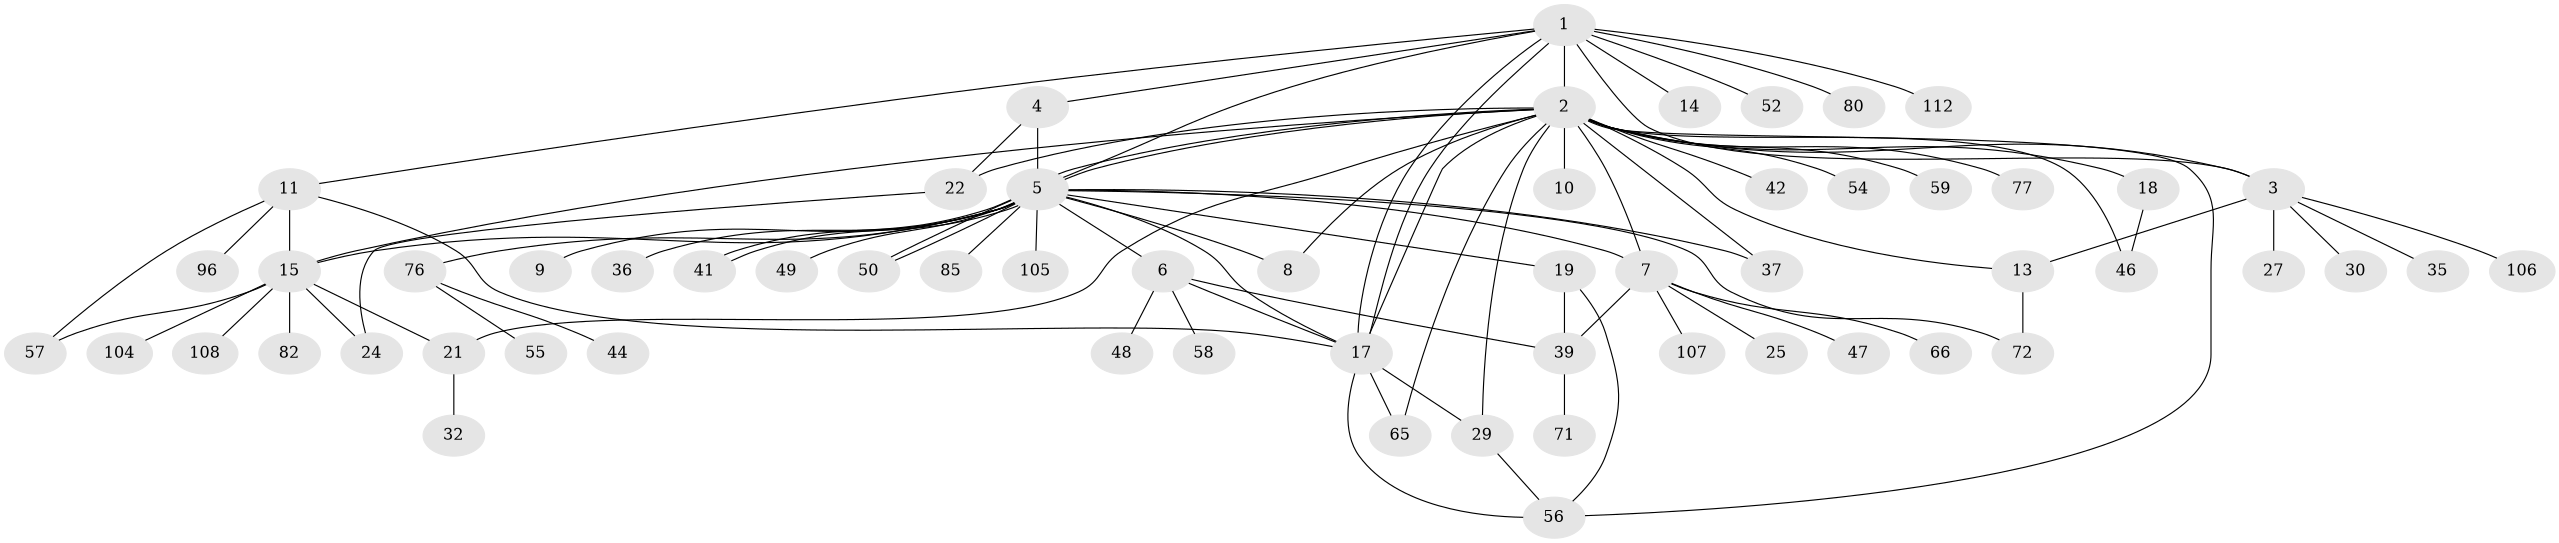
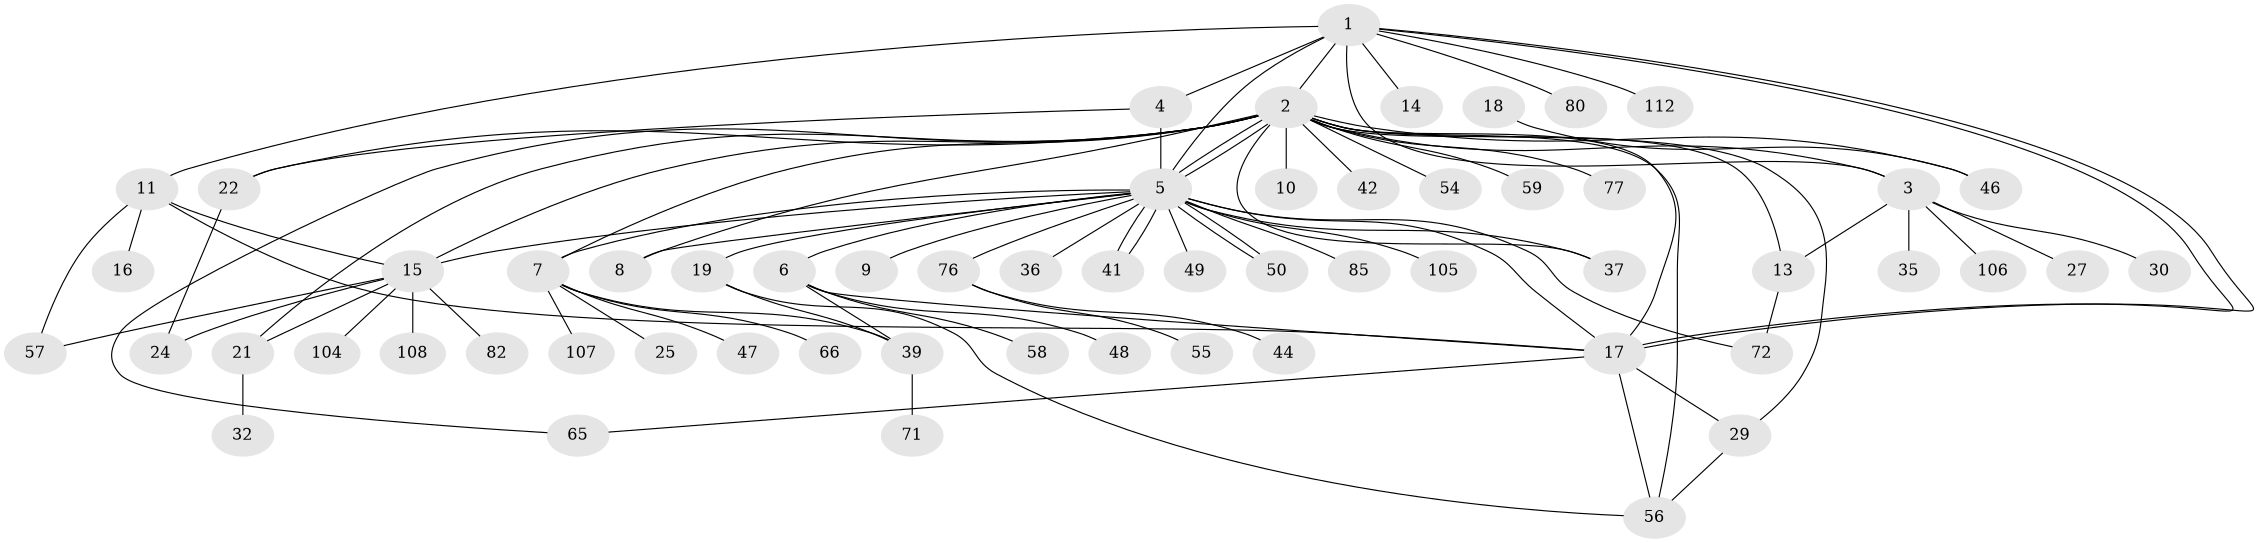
(1772, 107) -> none
(1856, 148) -> none
(208, 271) -> (123, 271)
